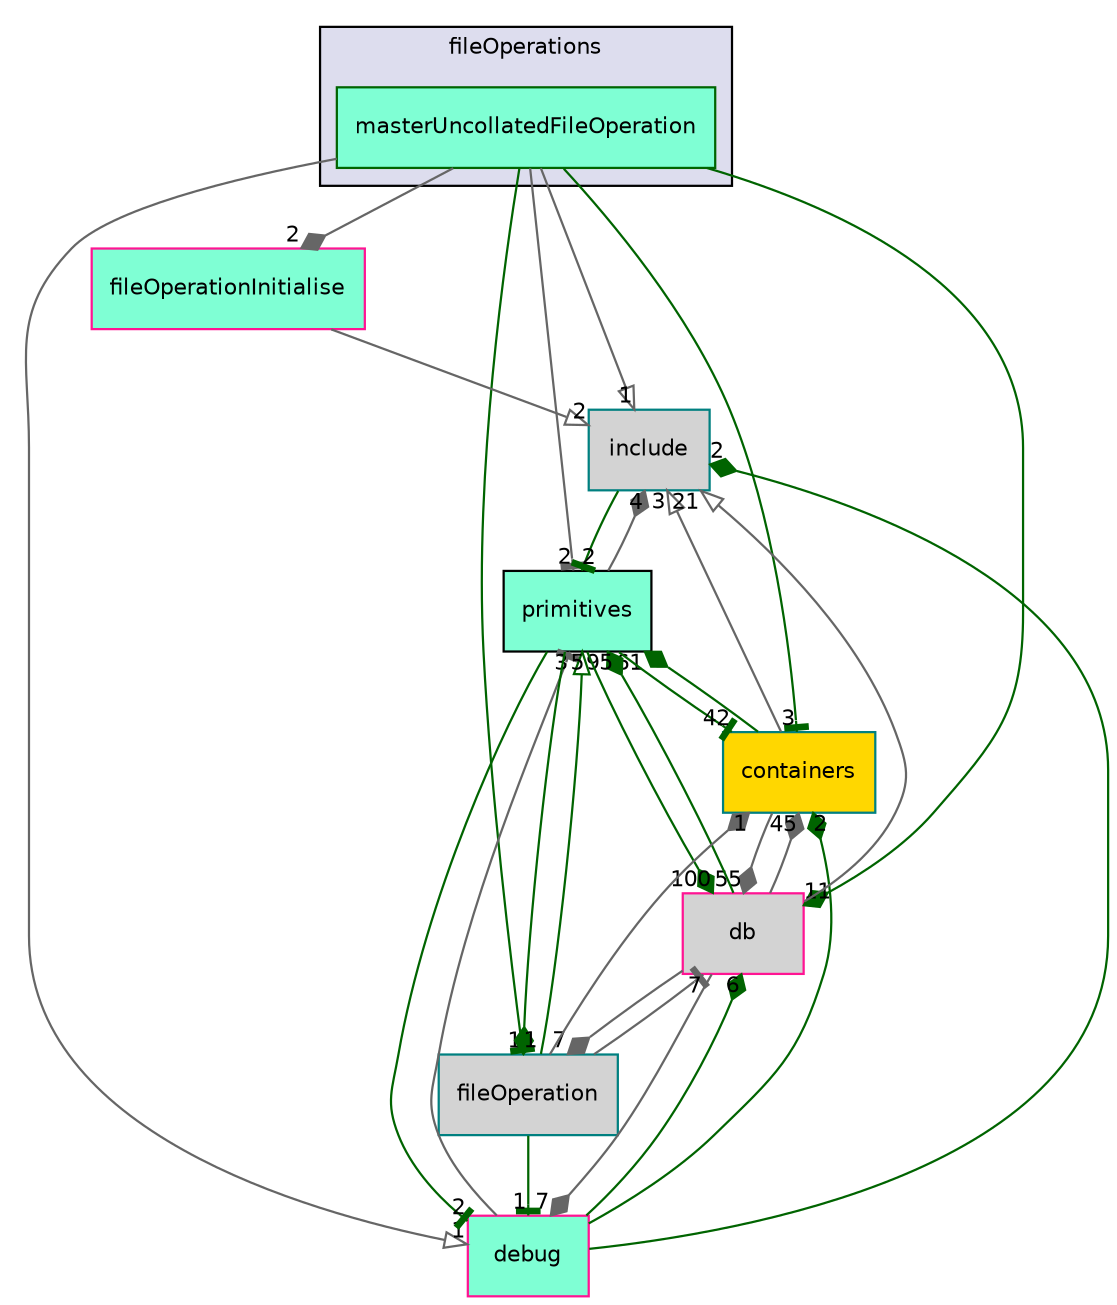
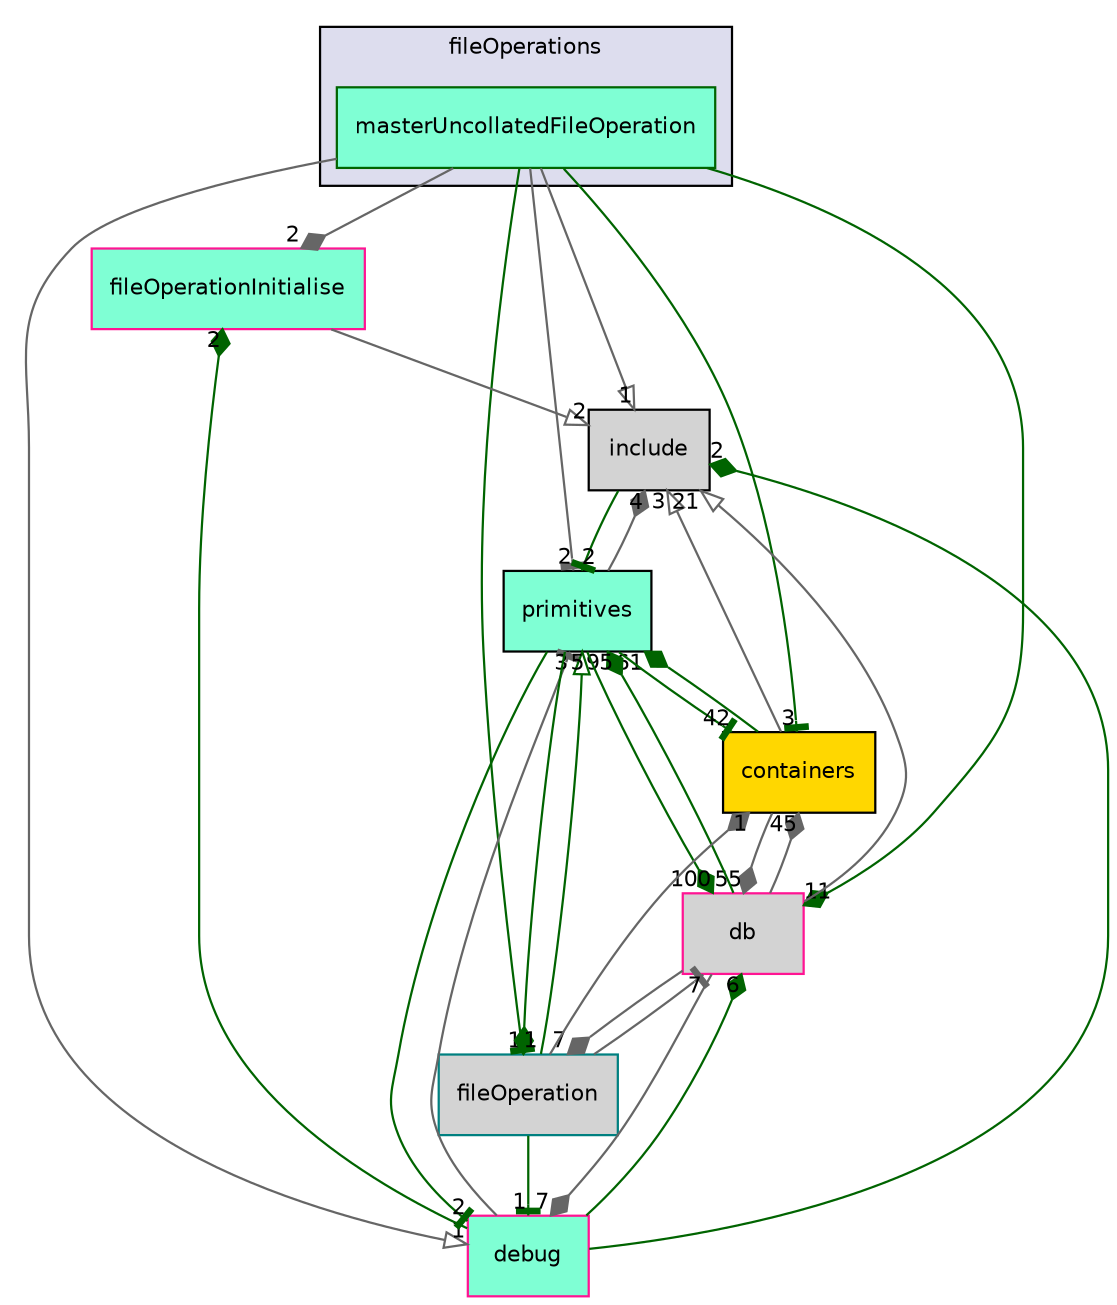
(649, 450) -> (649, 450)
(799, 772) -> (799, 772)
(777, 1070) -> (199, 854)
